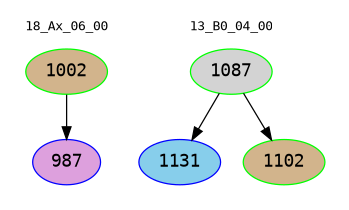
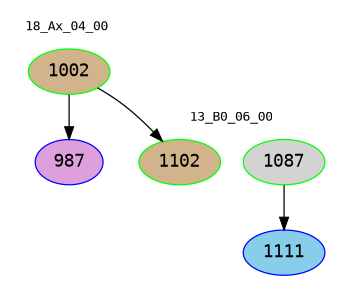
(67, 27) -> (67, 27)
(232, 27) -> (232, 118)
(254, 111) -> (138, 117)
(180, 162) -> (284, 253)
